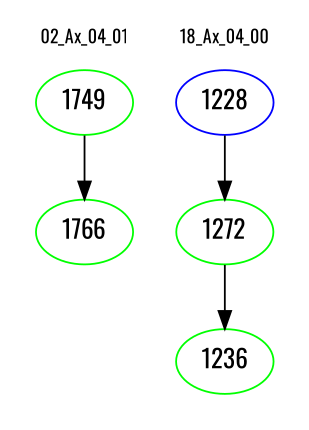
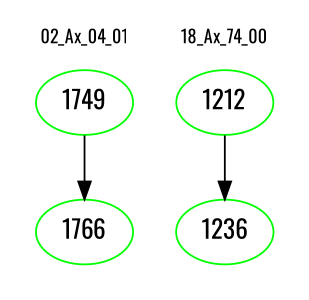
(225, 39) -> (225, 39)
(225, 103) -> none
(225, 232) -> (225, 103)
